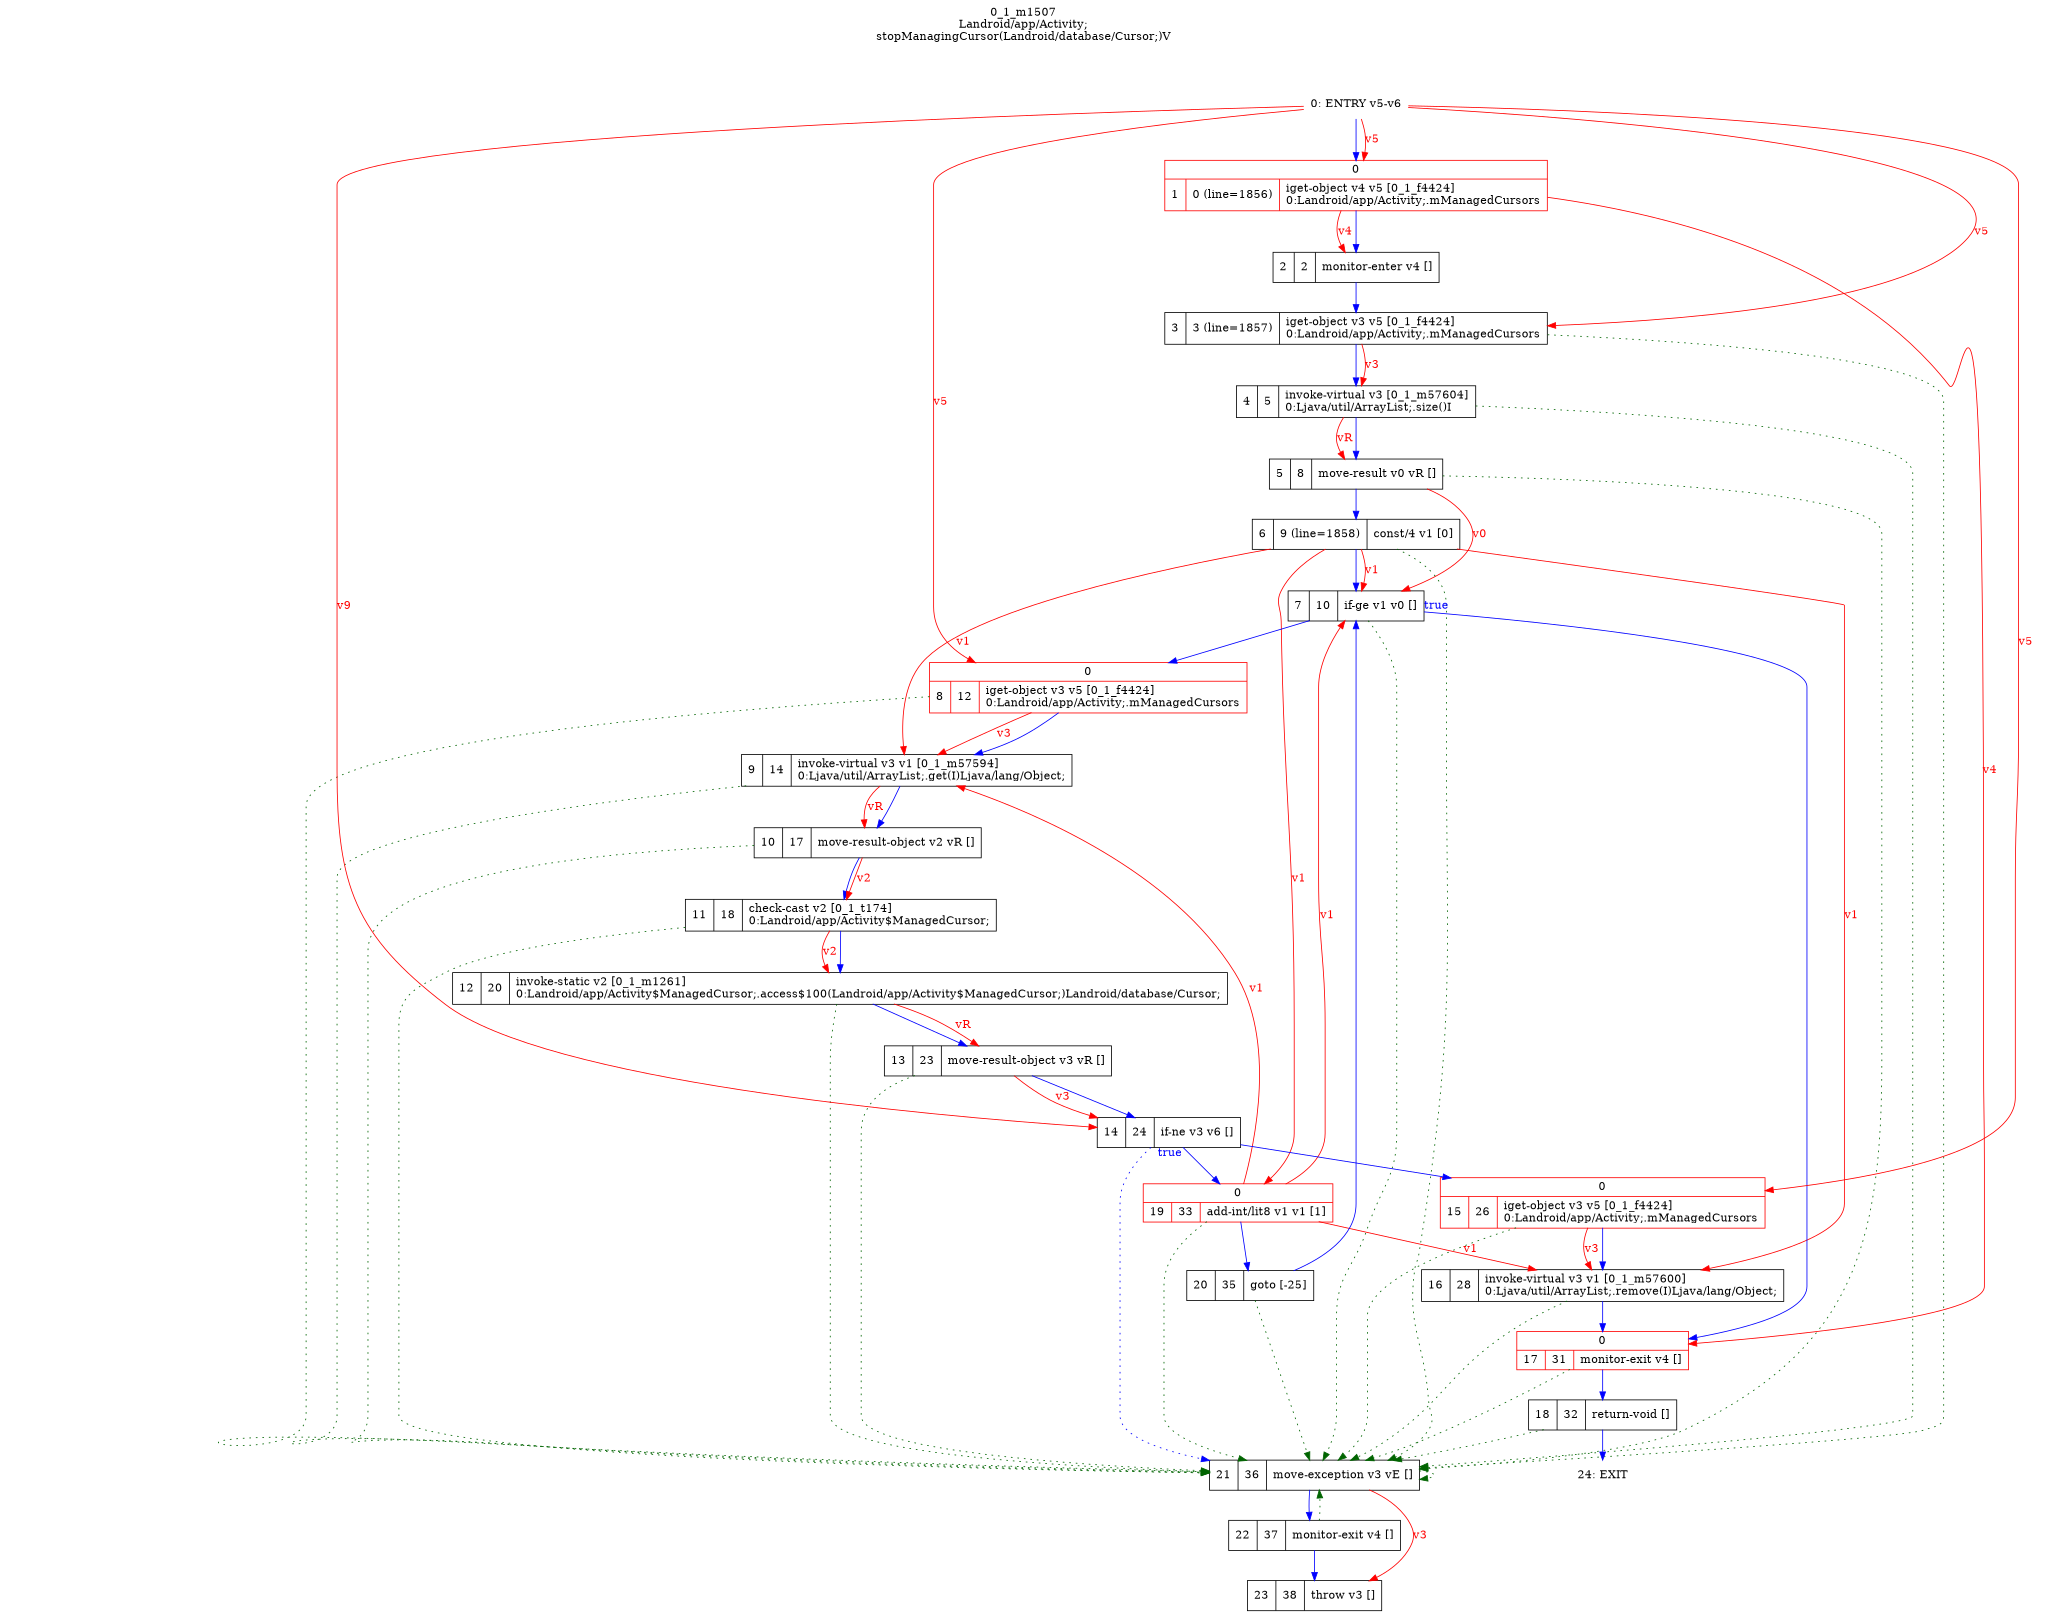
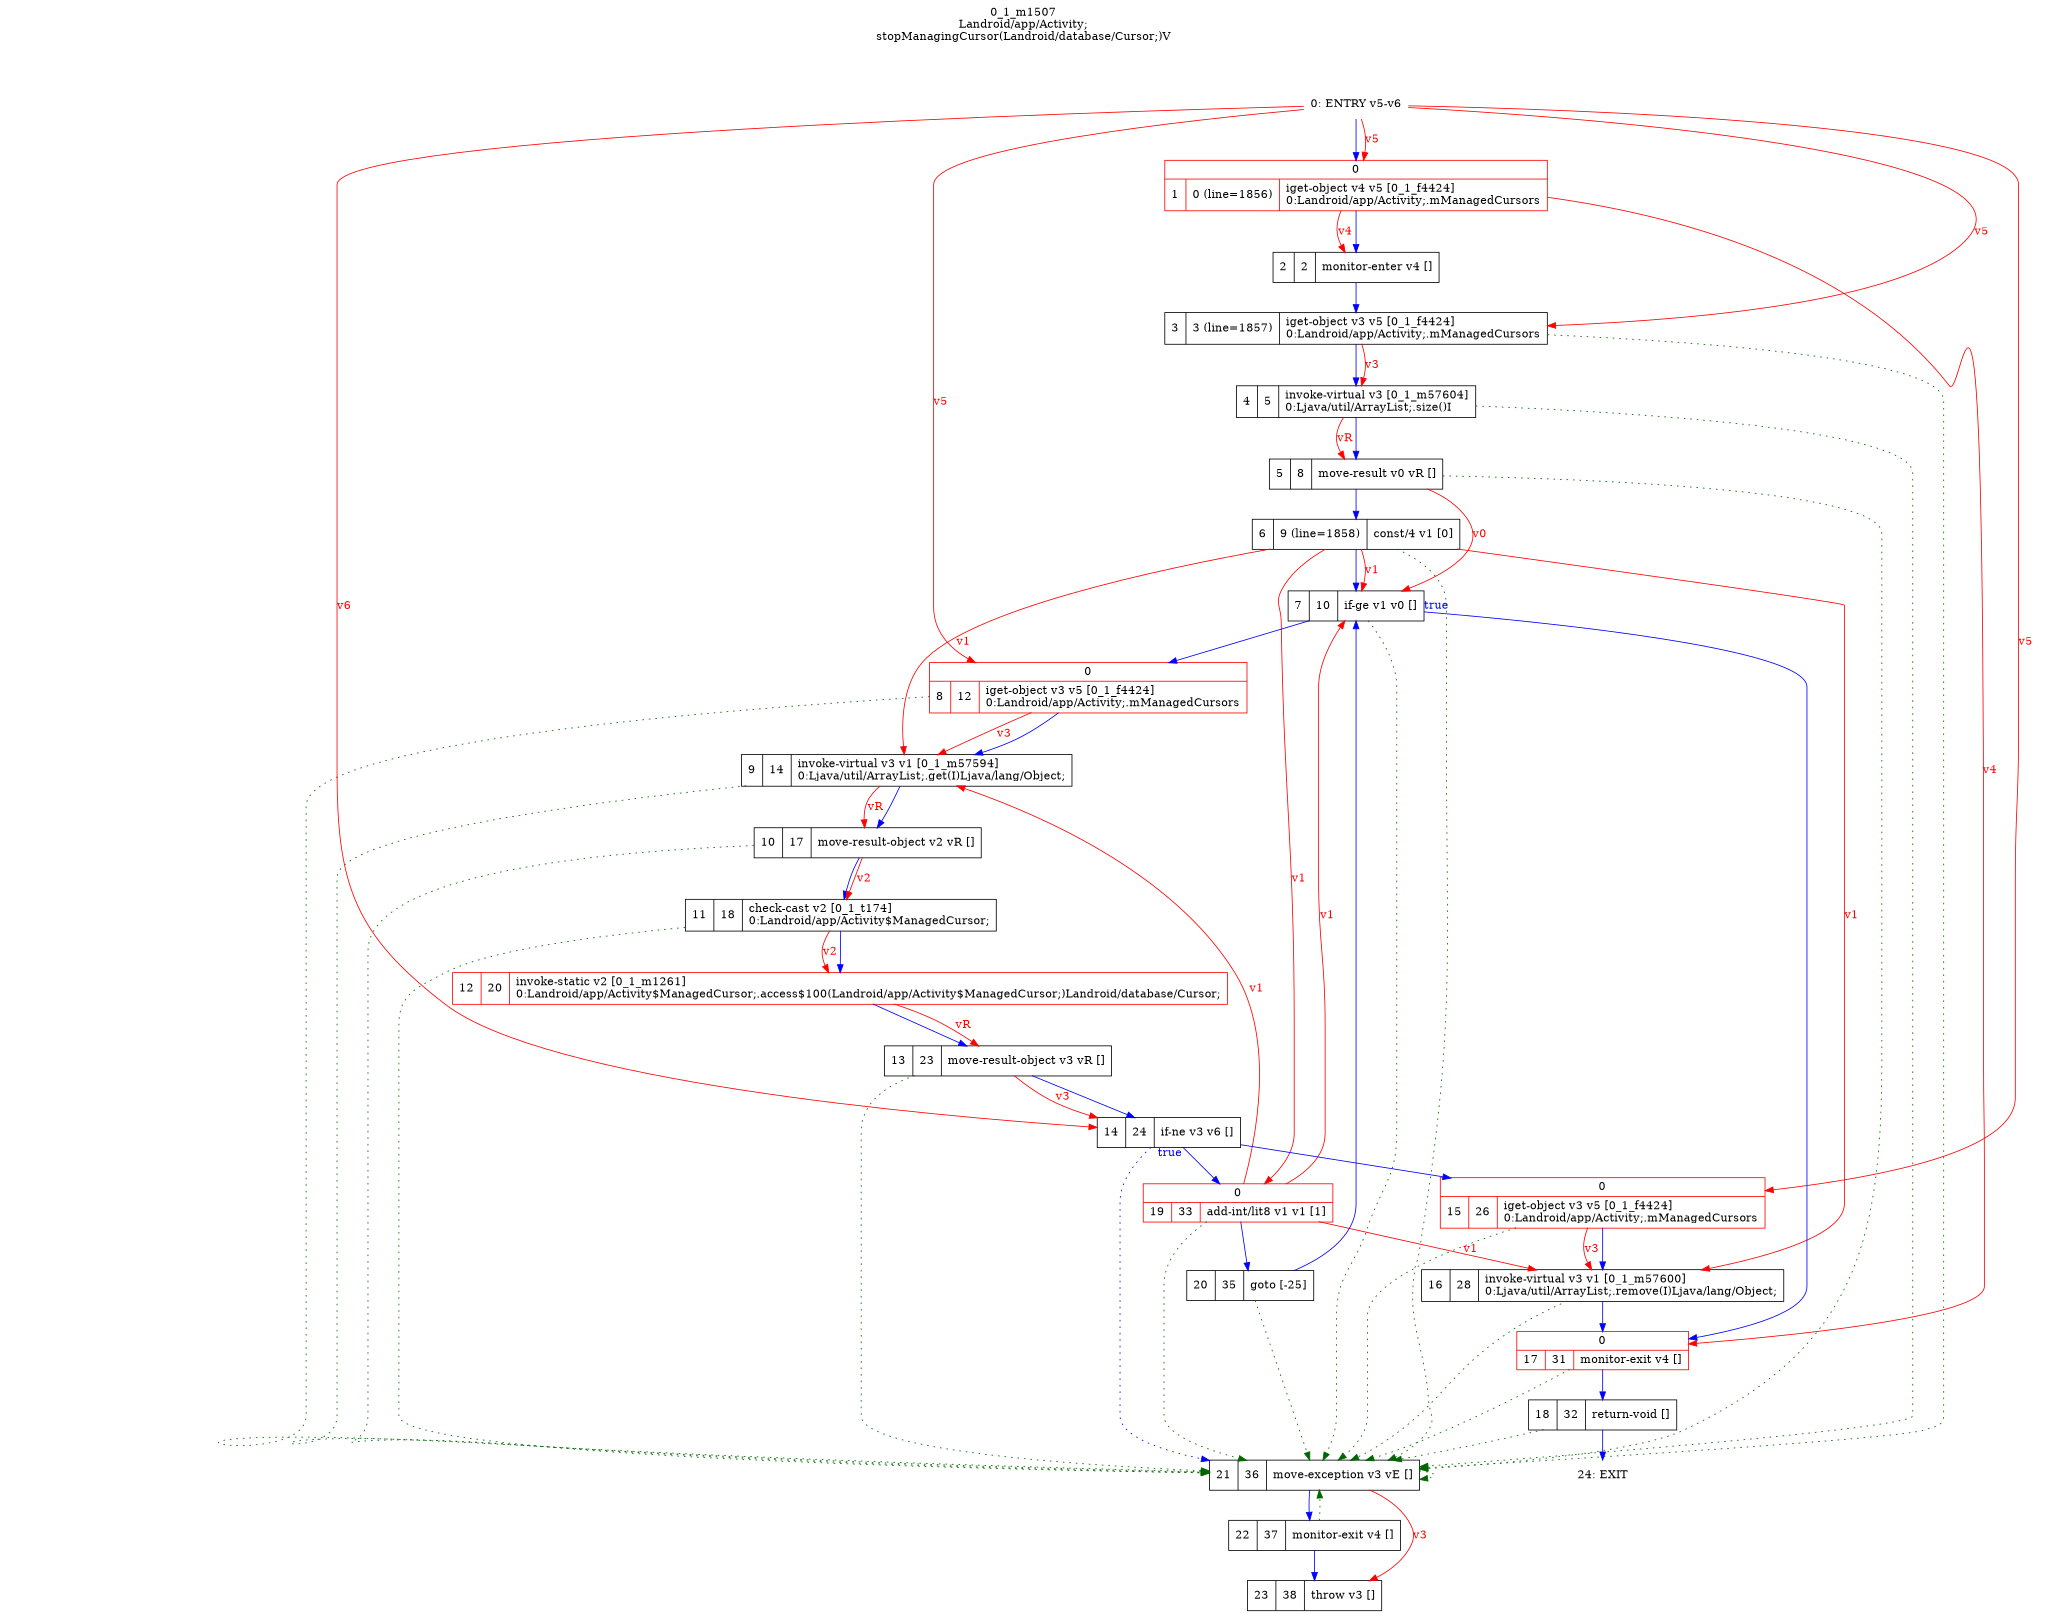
(344, 606) -> (344, 606)
(840, 988) -> (840, 988)
(830, 1400) -> none
